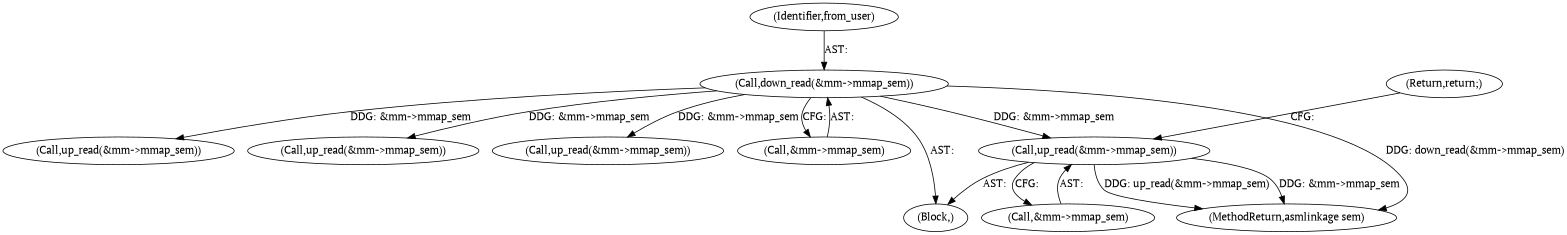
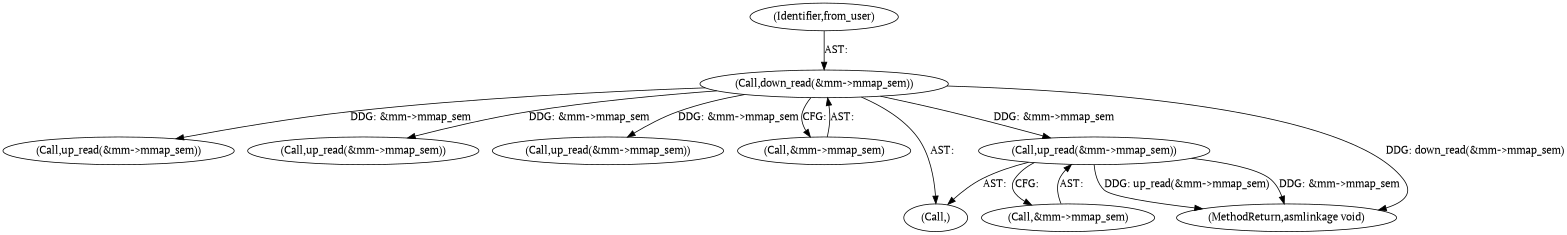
(1444, 84) -> none
(936, 218) -> (936, 218)
(1287, 218) -> (1287, 218)
